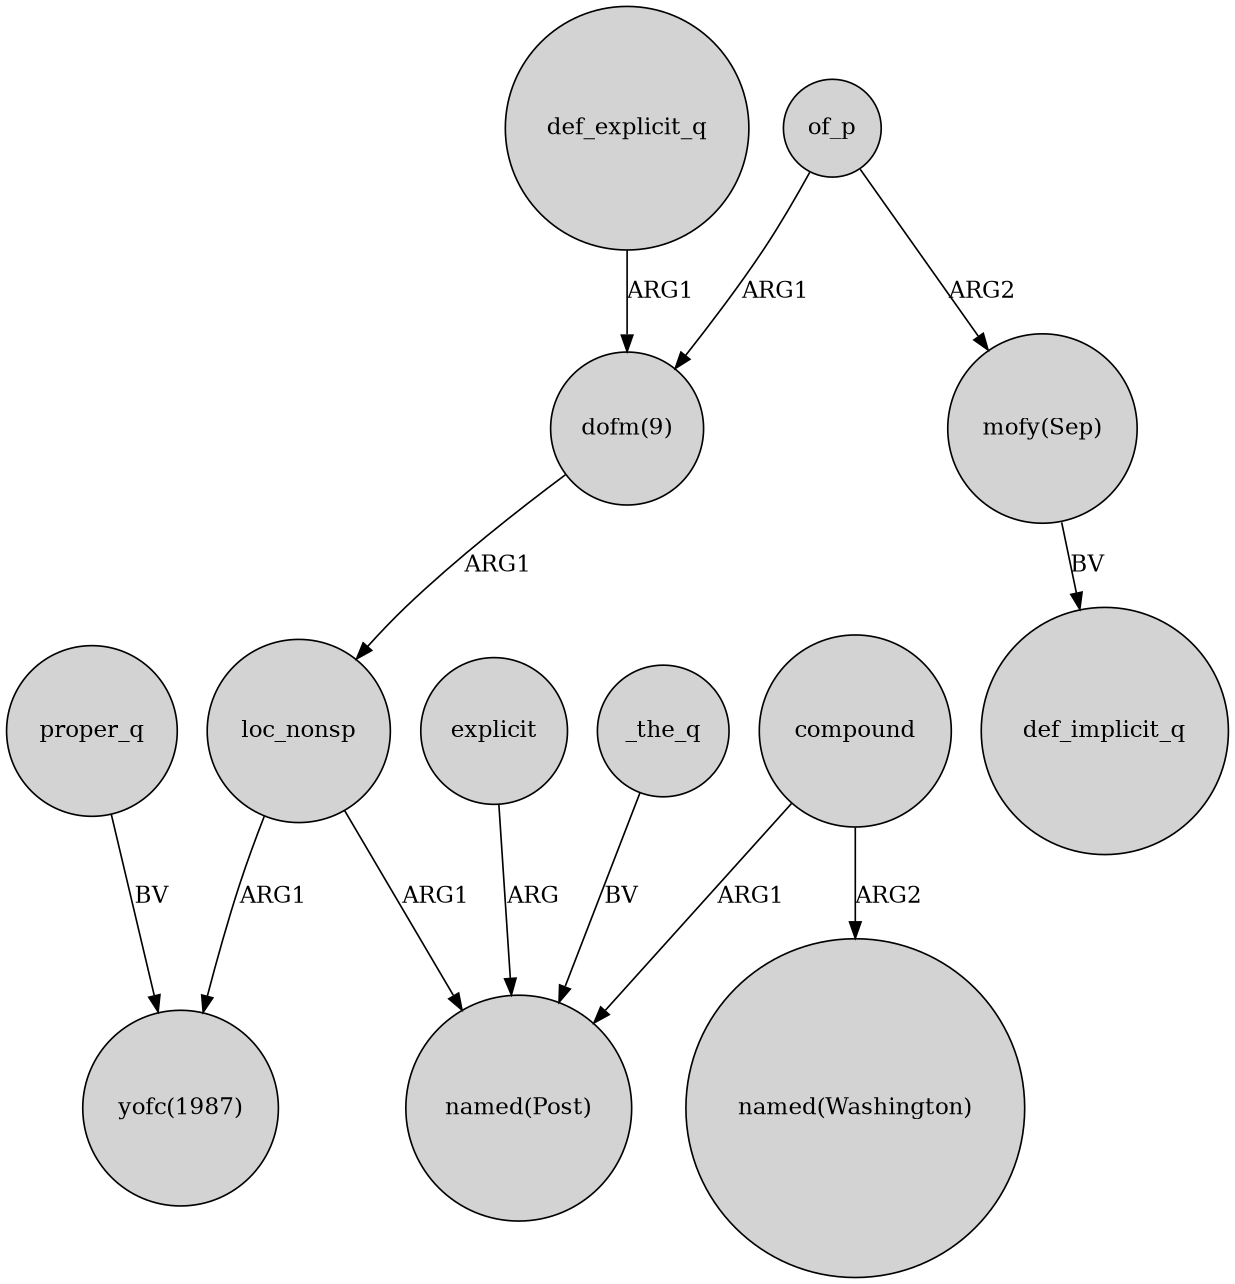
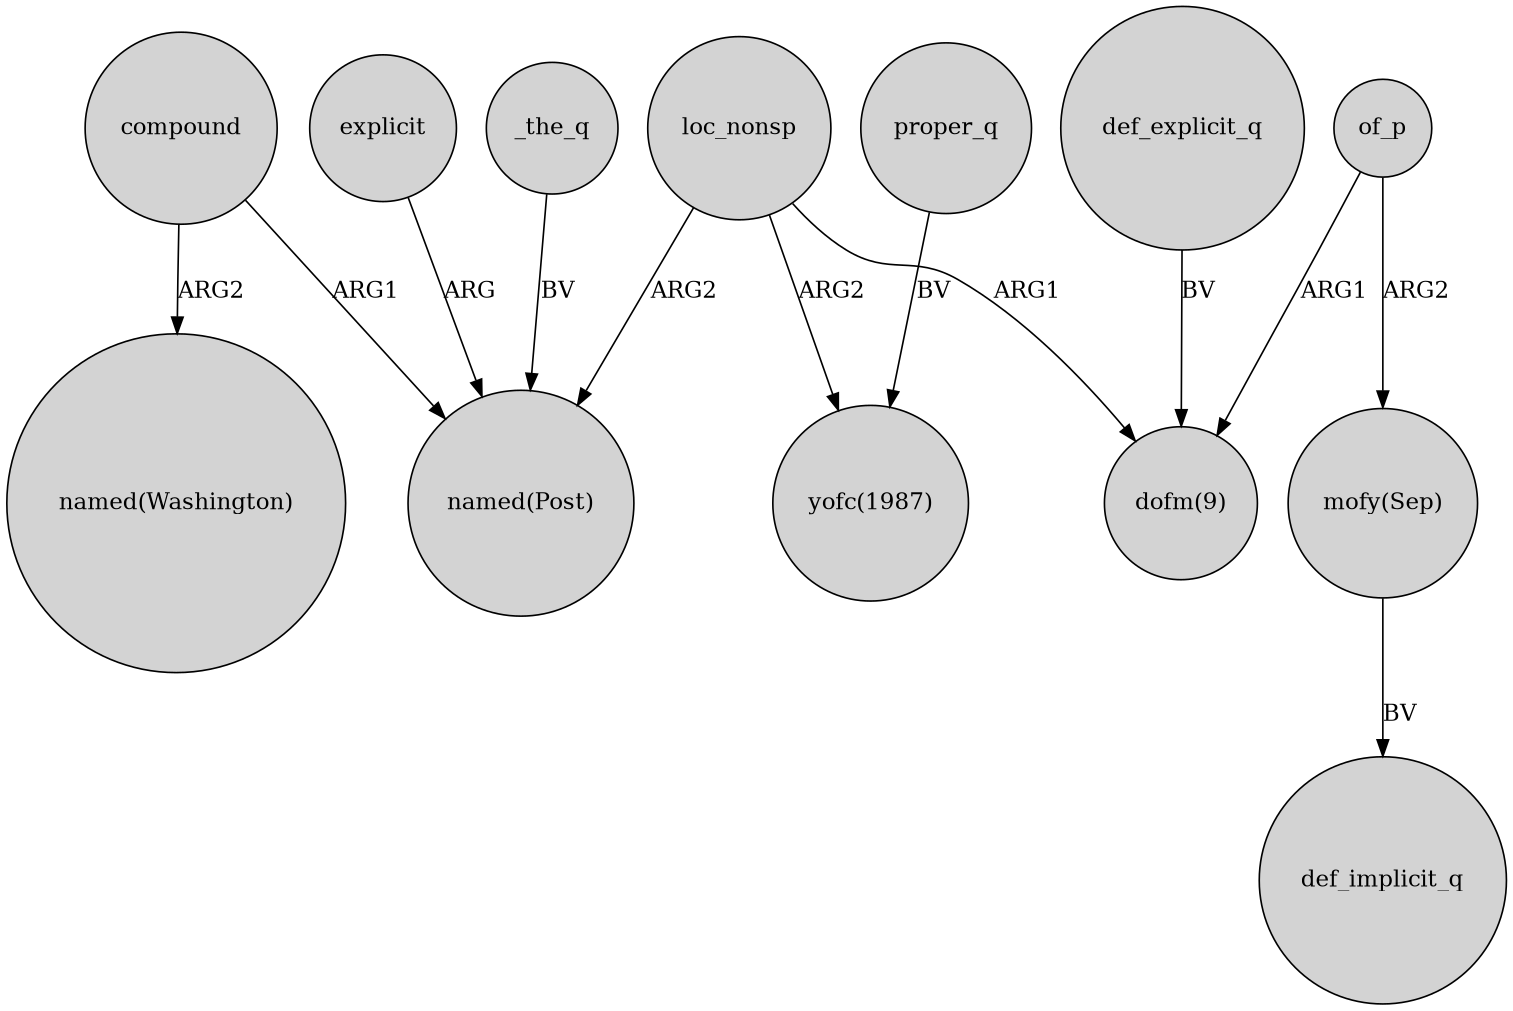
(661, 292) -> (1198, 292)
(463, 556) -> (973, 289)
(273, 897) -> (832, 292)
(436, 897) -> (684, 292)
